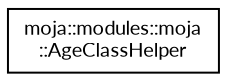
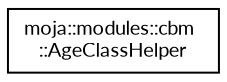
(113, 41) -> (113, 41)
